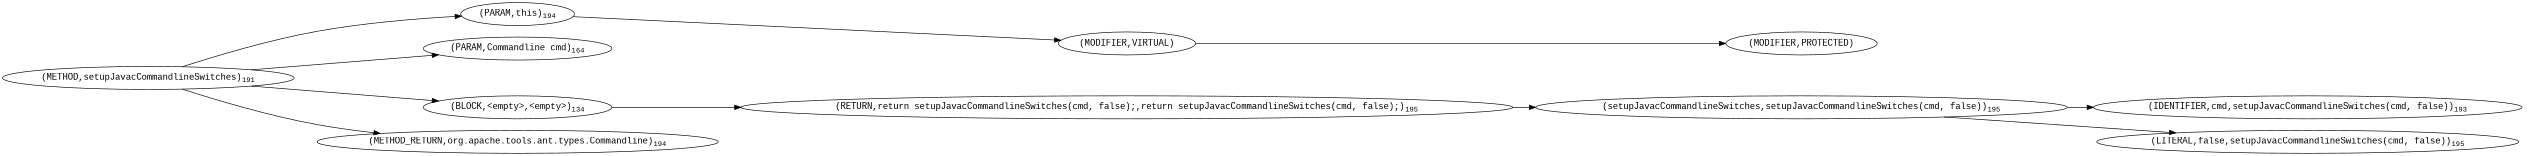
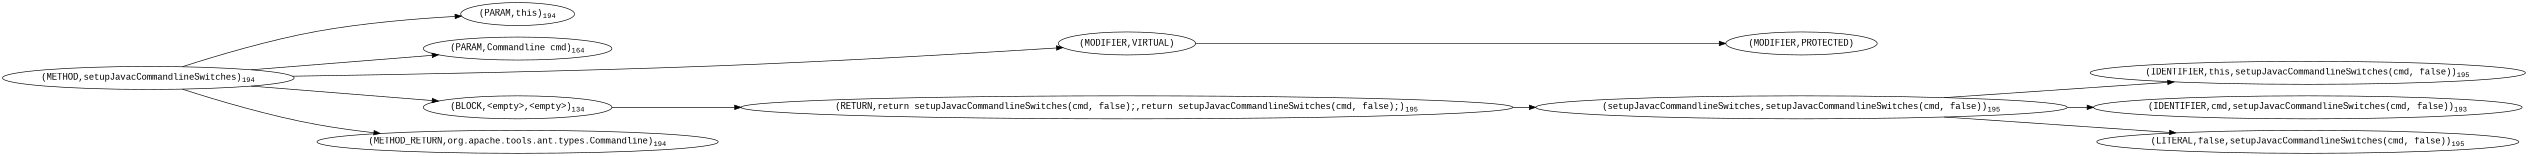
(814, 28) -> (675, 67)
none -> (2308, 73)
(249, 77) -> (249, 77)
